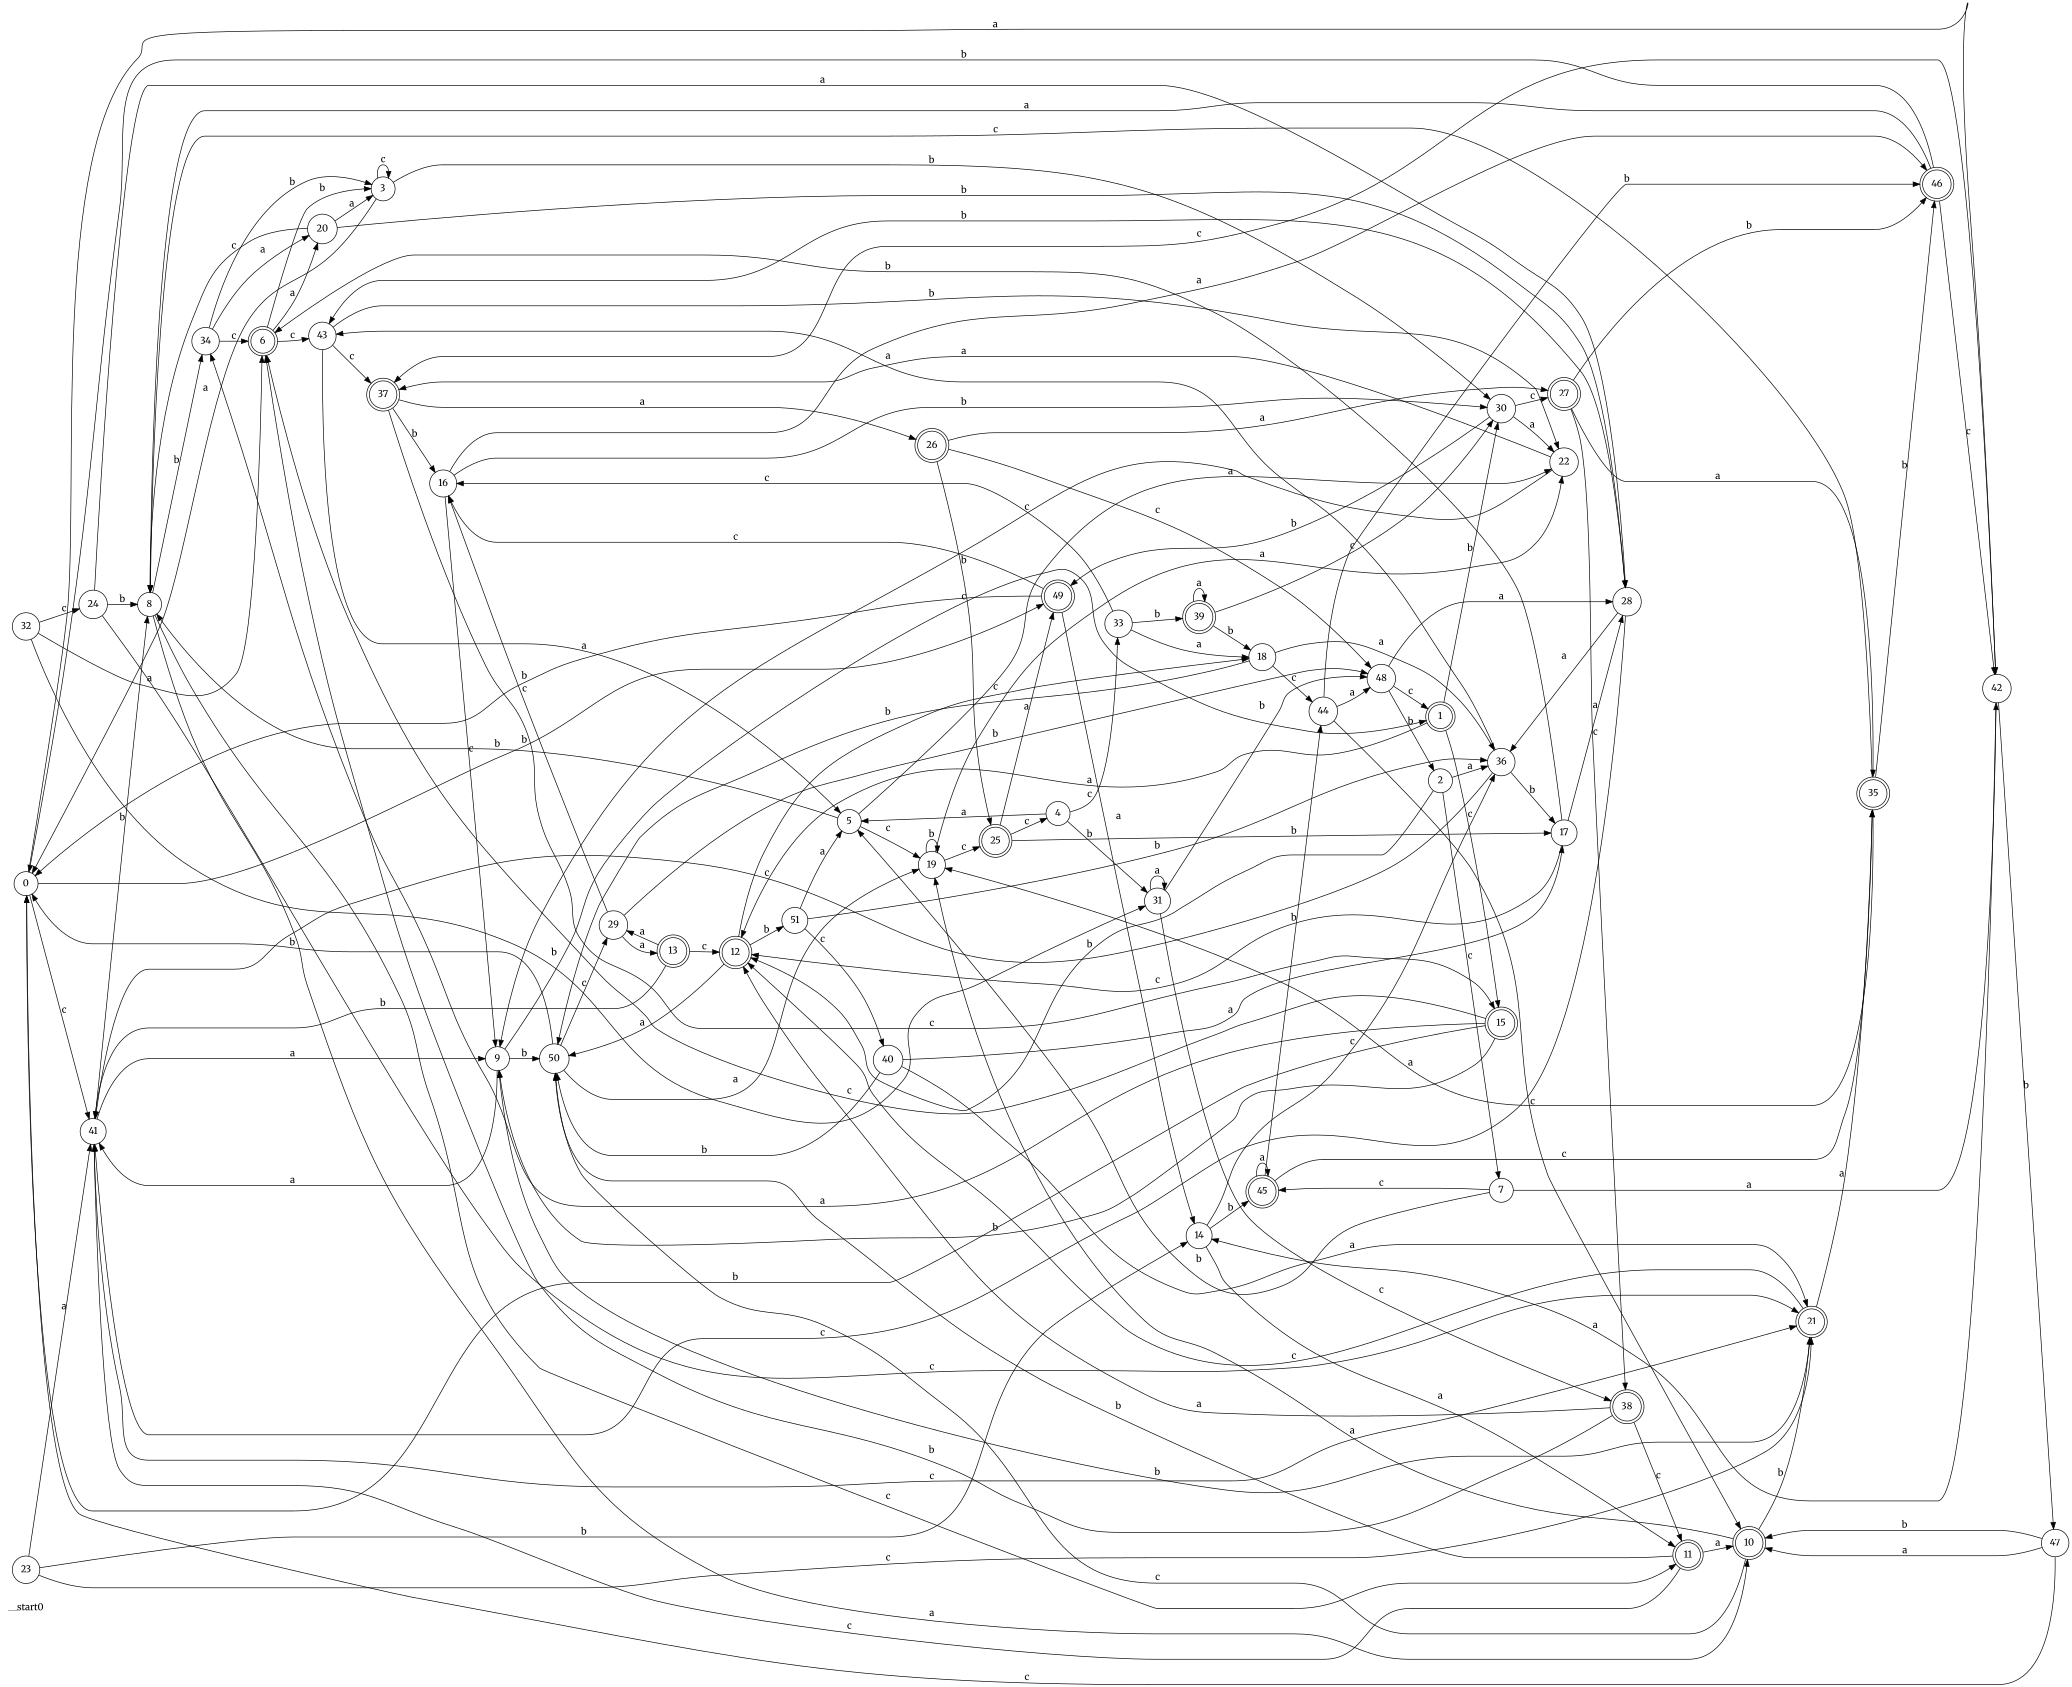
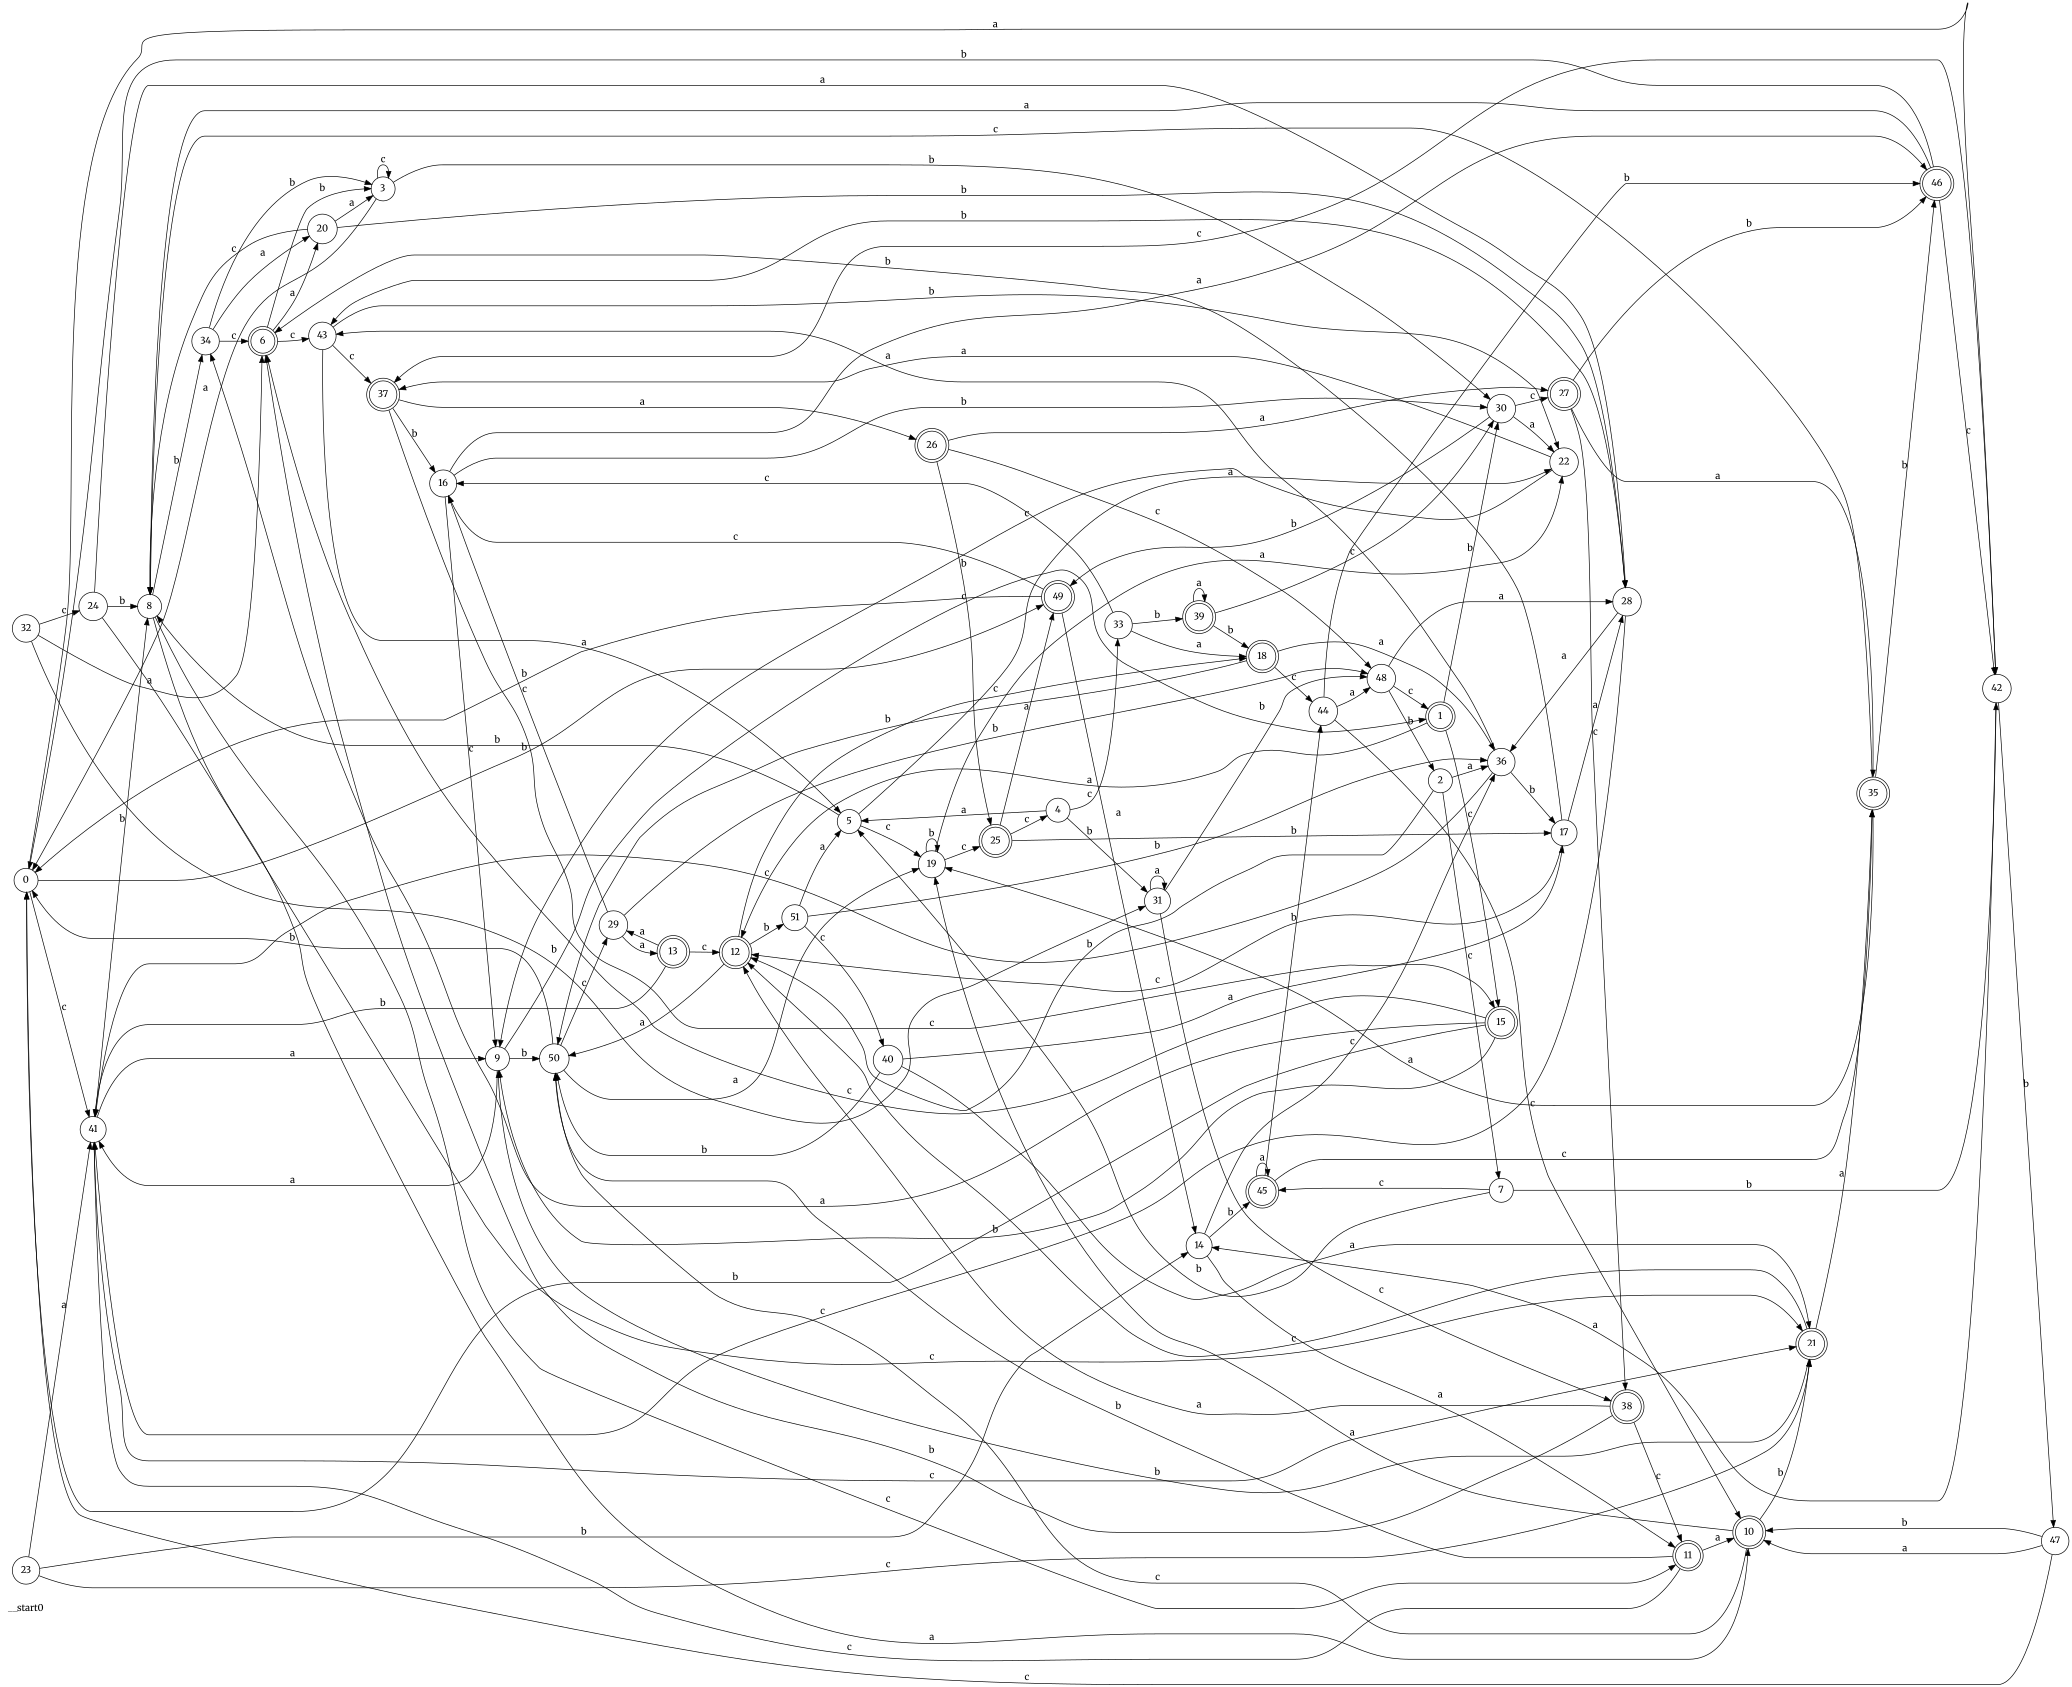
(1262, 657) -> (1262, 656)
(1749, 1185) -> (1749, 1185)
